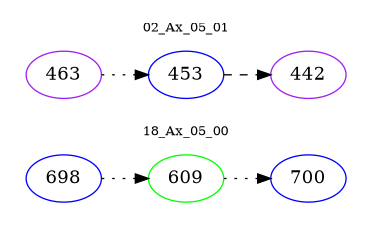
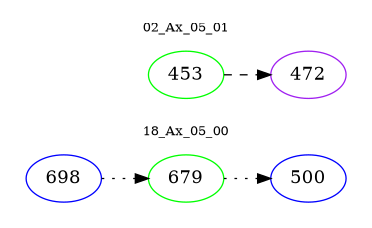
(64, 75) -> none
(186, 75) -> (186, 75)
(308, 75) -> (308, 75)
(186, 178) -> (186, 178)
(308, 178) -> (308, 178)
